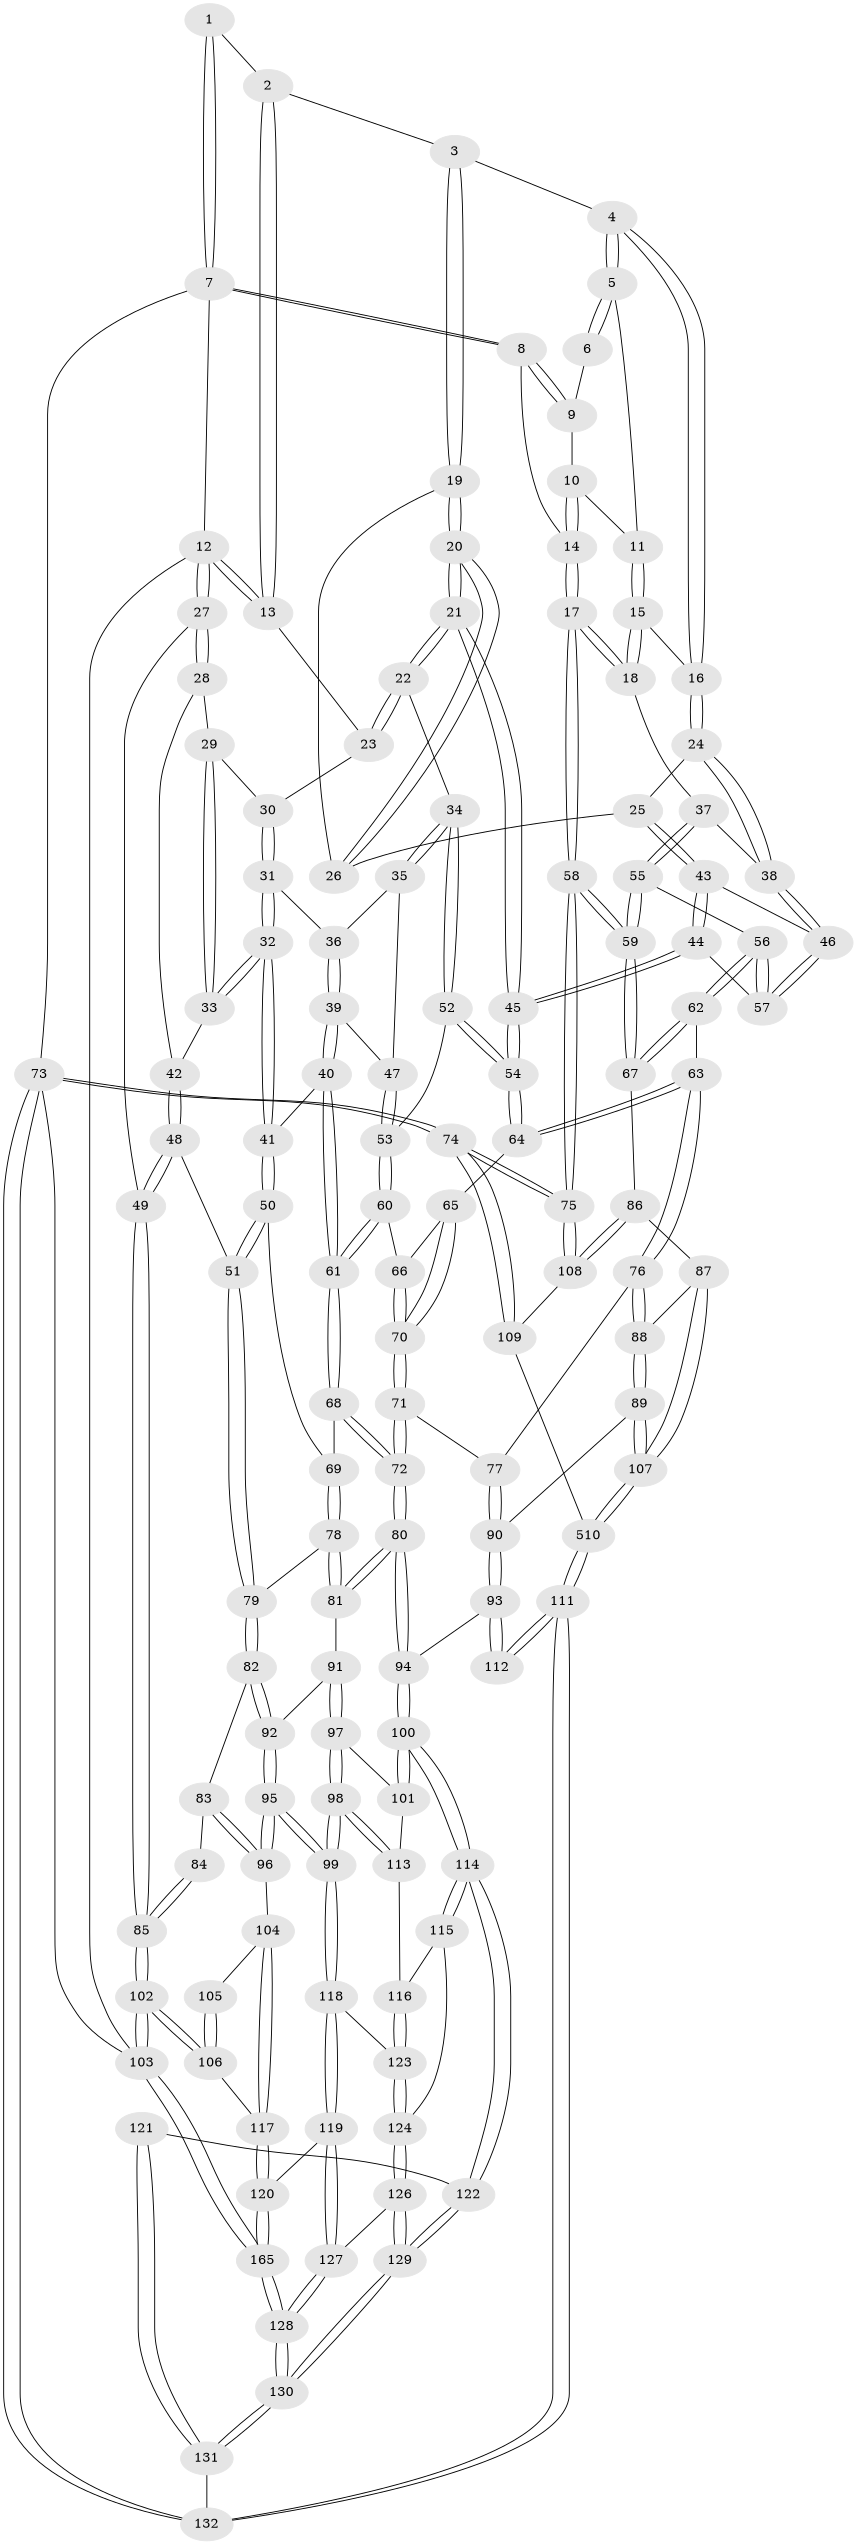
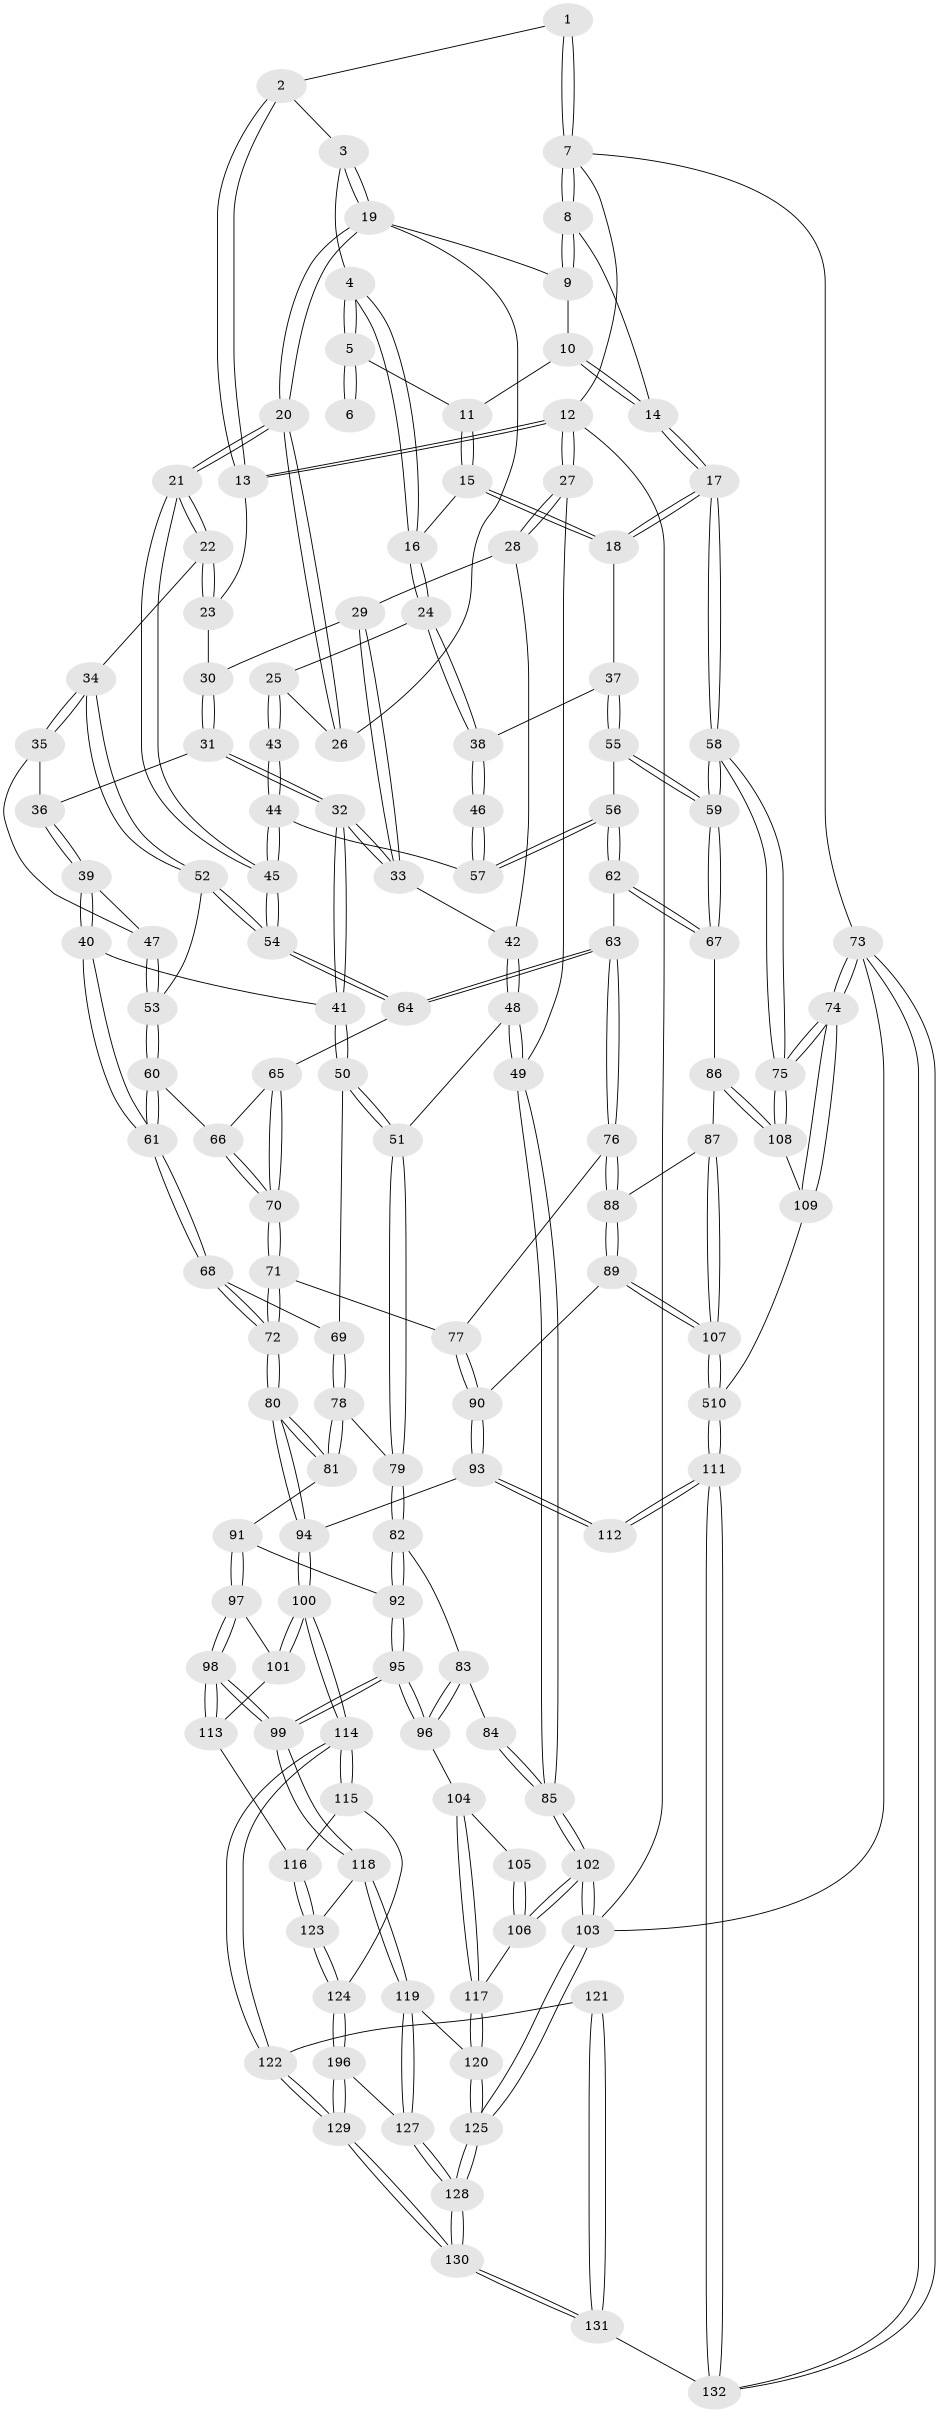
(580, 382) -> (471, 248)
(766, 910) -> none
(400, 2195) -> (339, 2063)
(263, 2261) -> (476, 2129)
